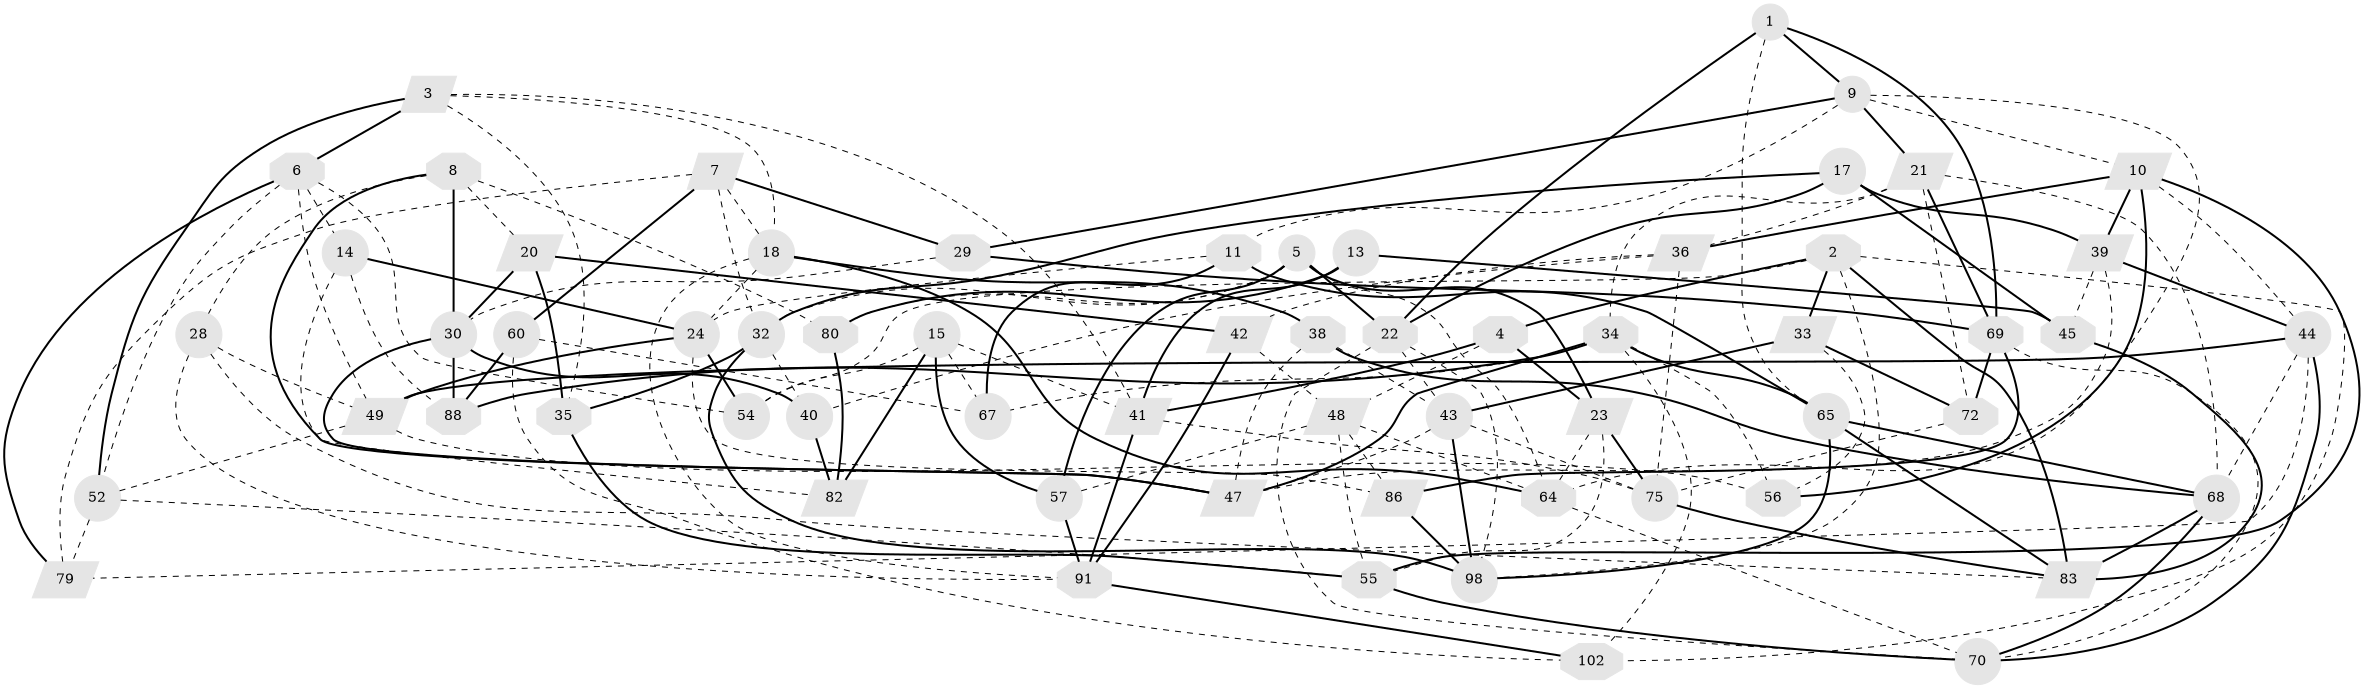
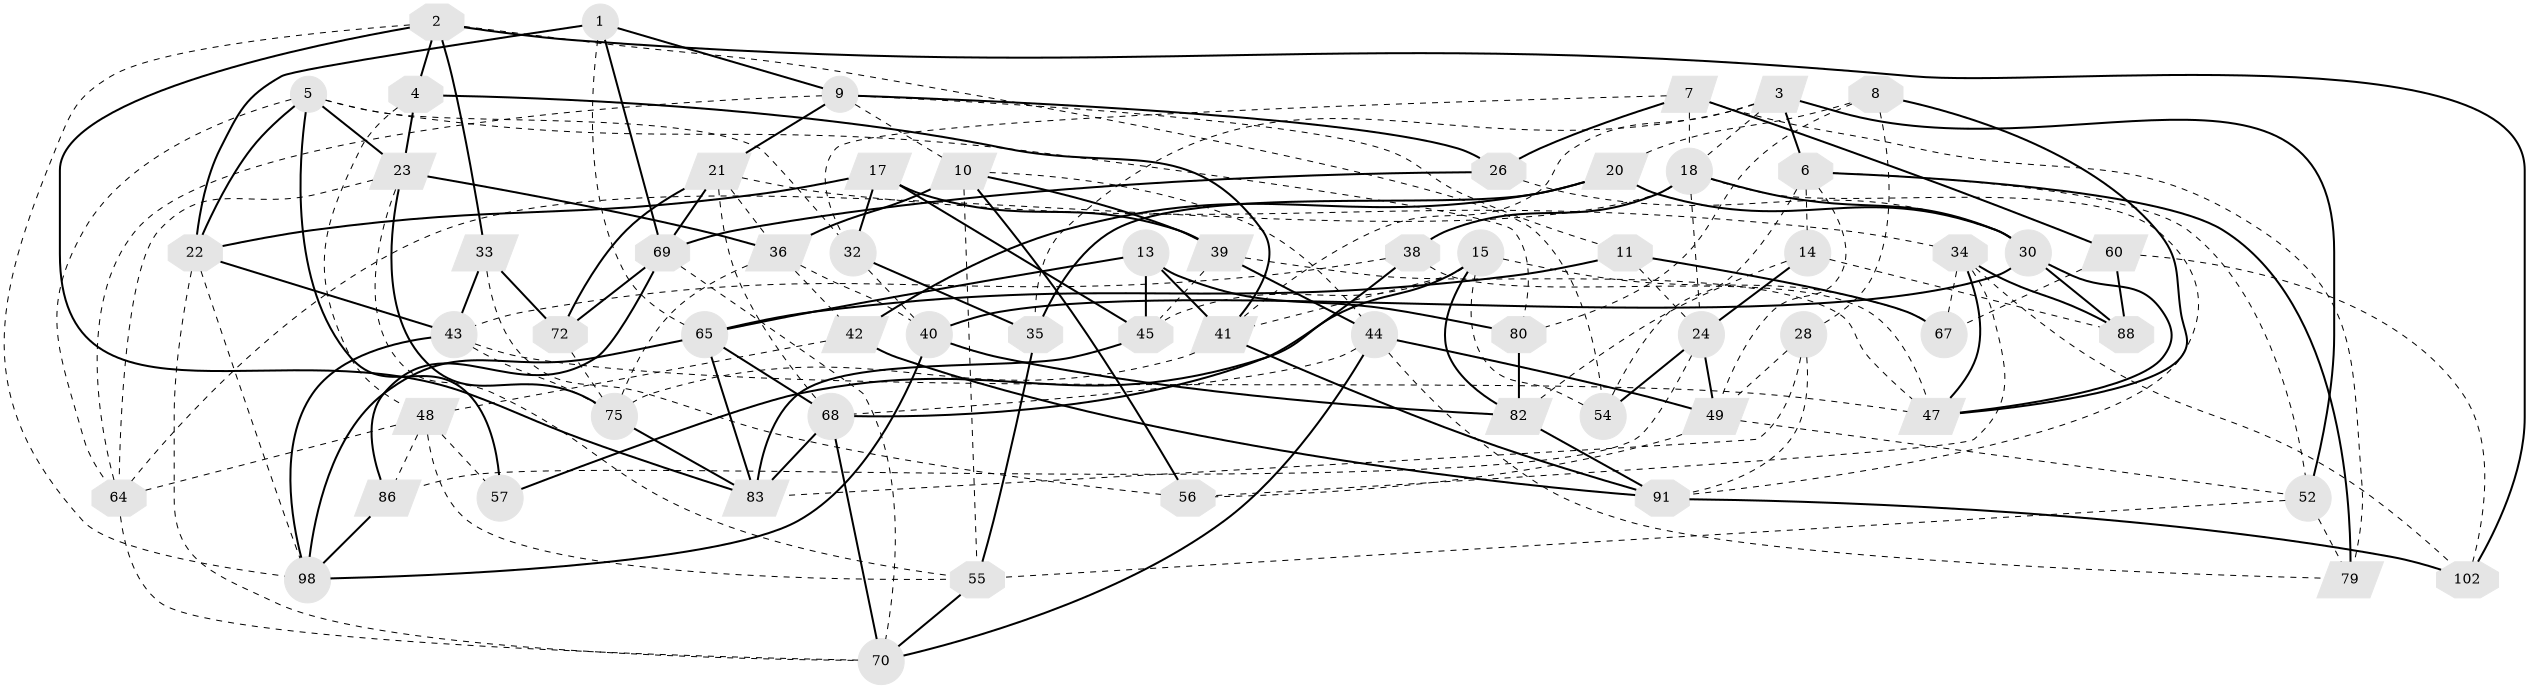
(1842, 171) -> (878, 171)
none -> (625, 214)
(454, 251) -> (1862, 205)
(963, 253) -> (1499, 171)
(1945, 294) -> (618, 239)
none -> (1314, 295)
(517, 335) -> (2115, 253)
(1719, 375) -> (994, 279)
(1425, 383) -> (337, 298)
(1108, 444) -> (815, 198)
(2310, 485) -> (1712, 61)
(1073, 544) -> (1602, 463)
(2071, 549) -> (970, 357)
(1014, 551) -> (671, 554)
